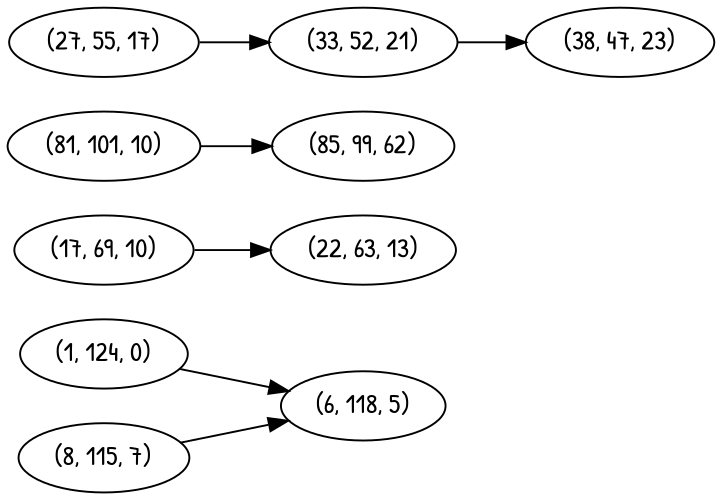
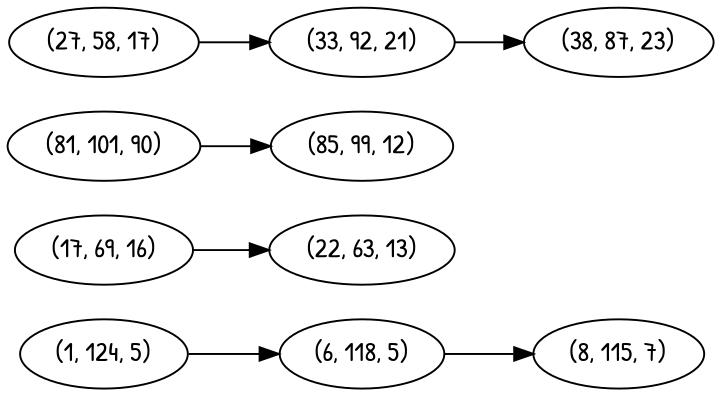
(104, 42) -> (104, 42)
(363, 42) -> (362, 42)
(620, 42) -> (619, 42)
(104, 146) -> (104, 146)
(363, 146) -> (362, 146)
(104, 250) -> (104, 250)
(104, 354) -> (104, 354)
(224, 434) -> (479, 354)
